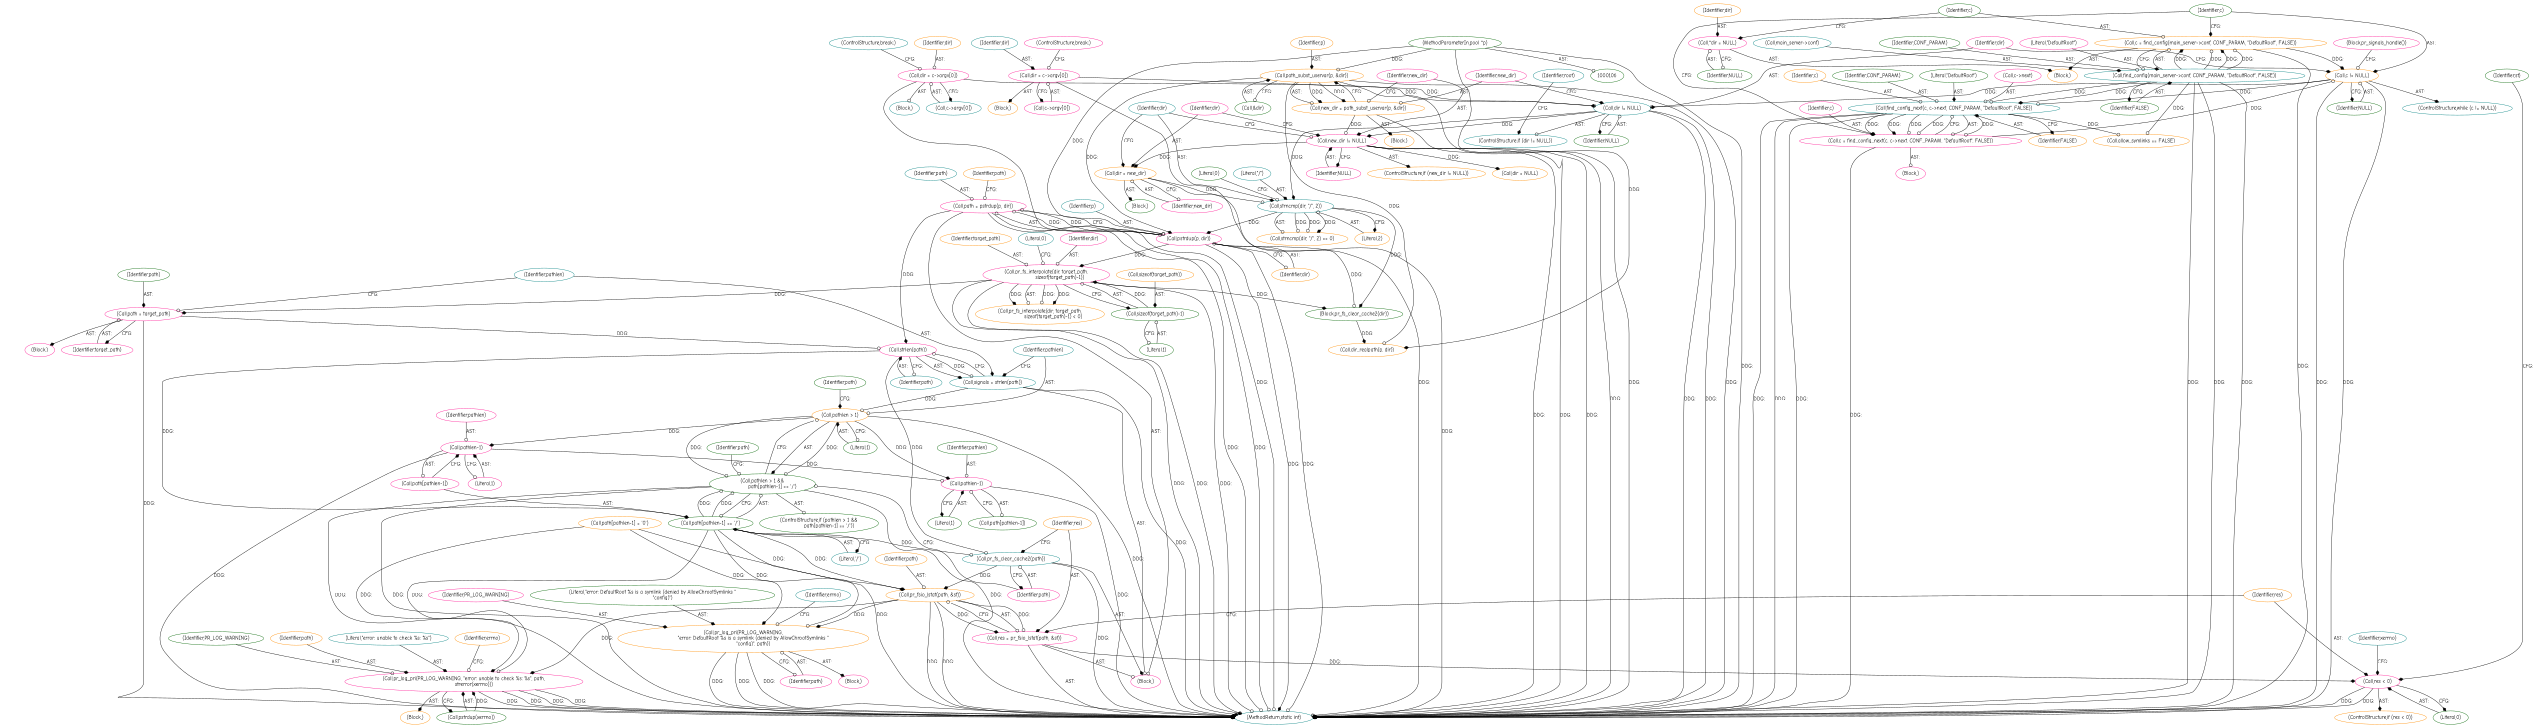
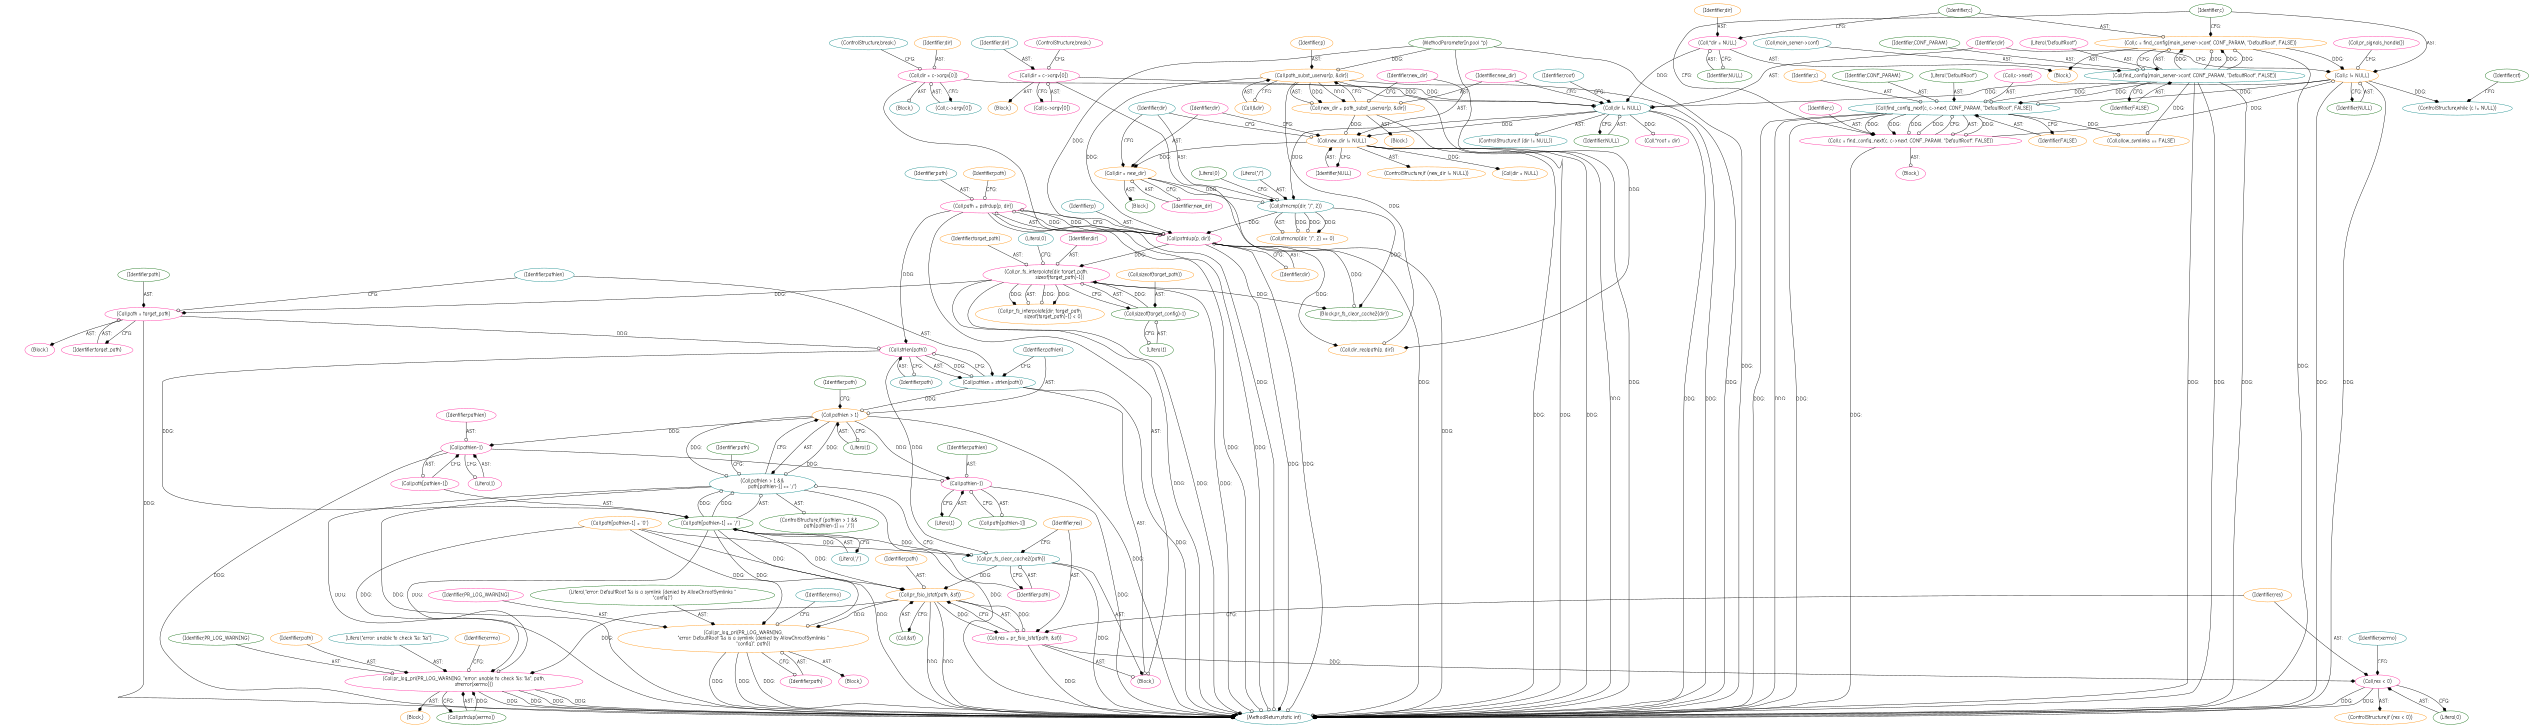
(2376, 43) -> (2376, 43)
none -> (1660, 67)
(1607, 76) -> none
(2421, 92) -> (2421, 92)
(1535, 105) -> (1593, 93)
(1253, 108) -> (1253, 108)
(1342, 141) -> (1342, 141)
none -> (1662, 141)
(1372, 239) -> none
(1155, 314) -> (1155, 314)
(1360, 330) -> (1320, 262)
(993, 383) -> (993, 383)
(2523, 425) -> (2485, 91)
(780, 438) -> (780, 438)
(762, 484) -> (762, 484)
(737, 505) -> none
none -> (804, 544)
(980, 618) -> (980, 618)
none -> (906, 638)
(1071, 682) -> (1071, 682)
